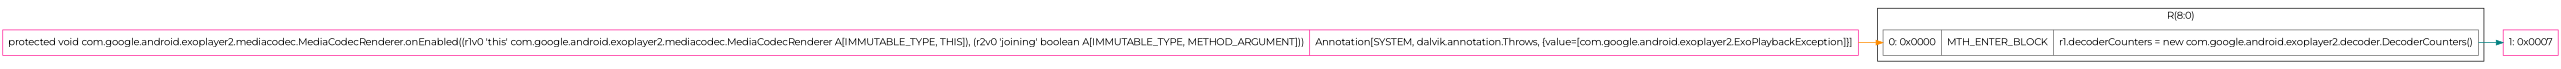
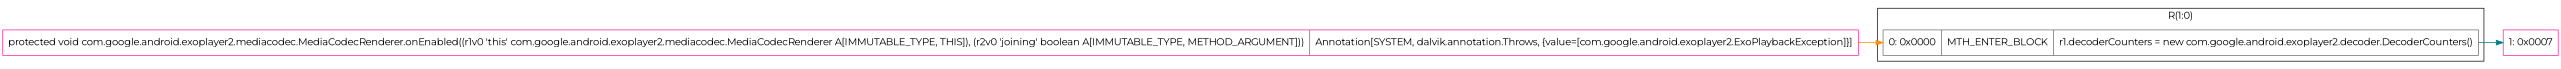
(2181, 16) -> (2181, 16)
